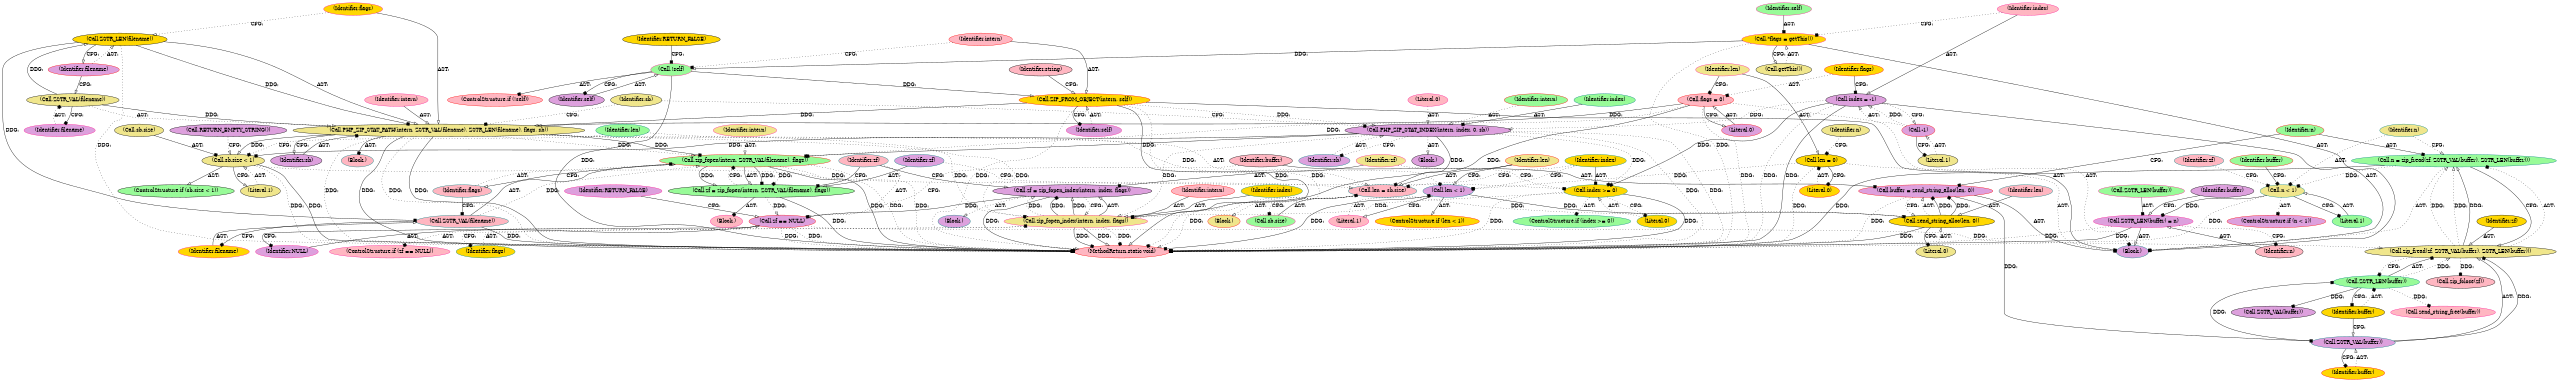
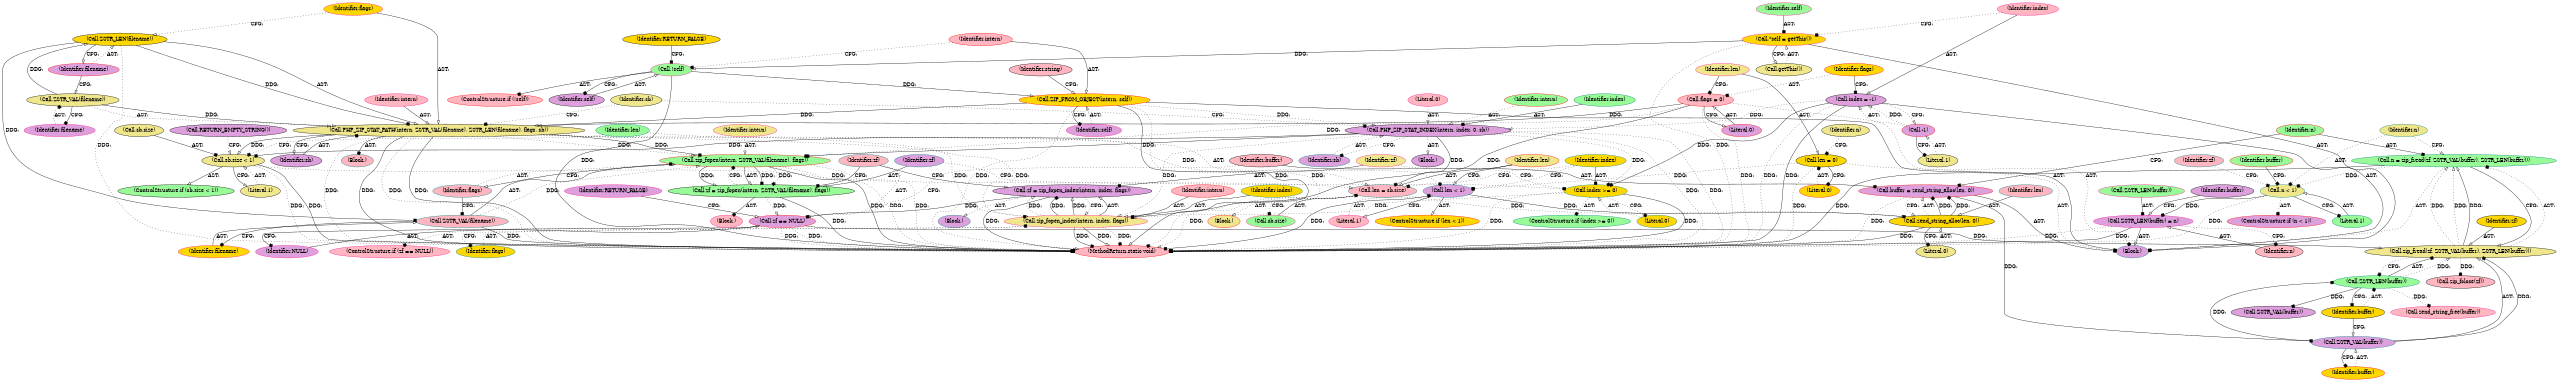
(1784, 39) -> (1784, 39)
(1593, 229) -> (1593, 229)
